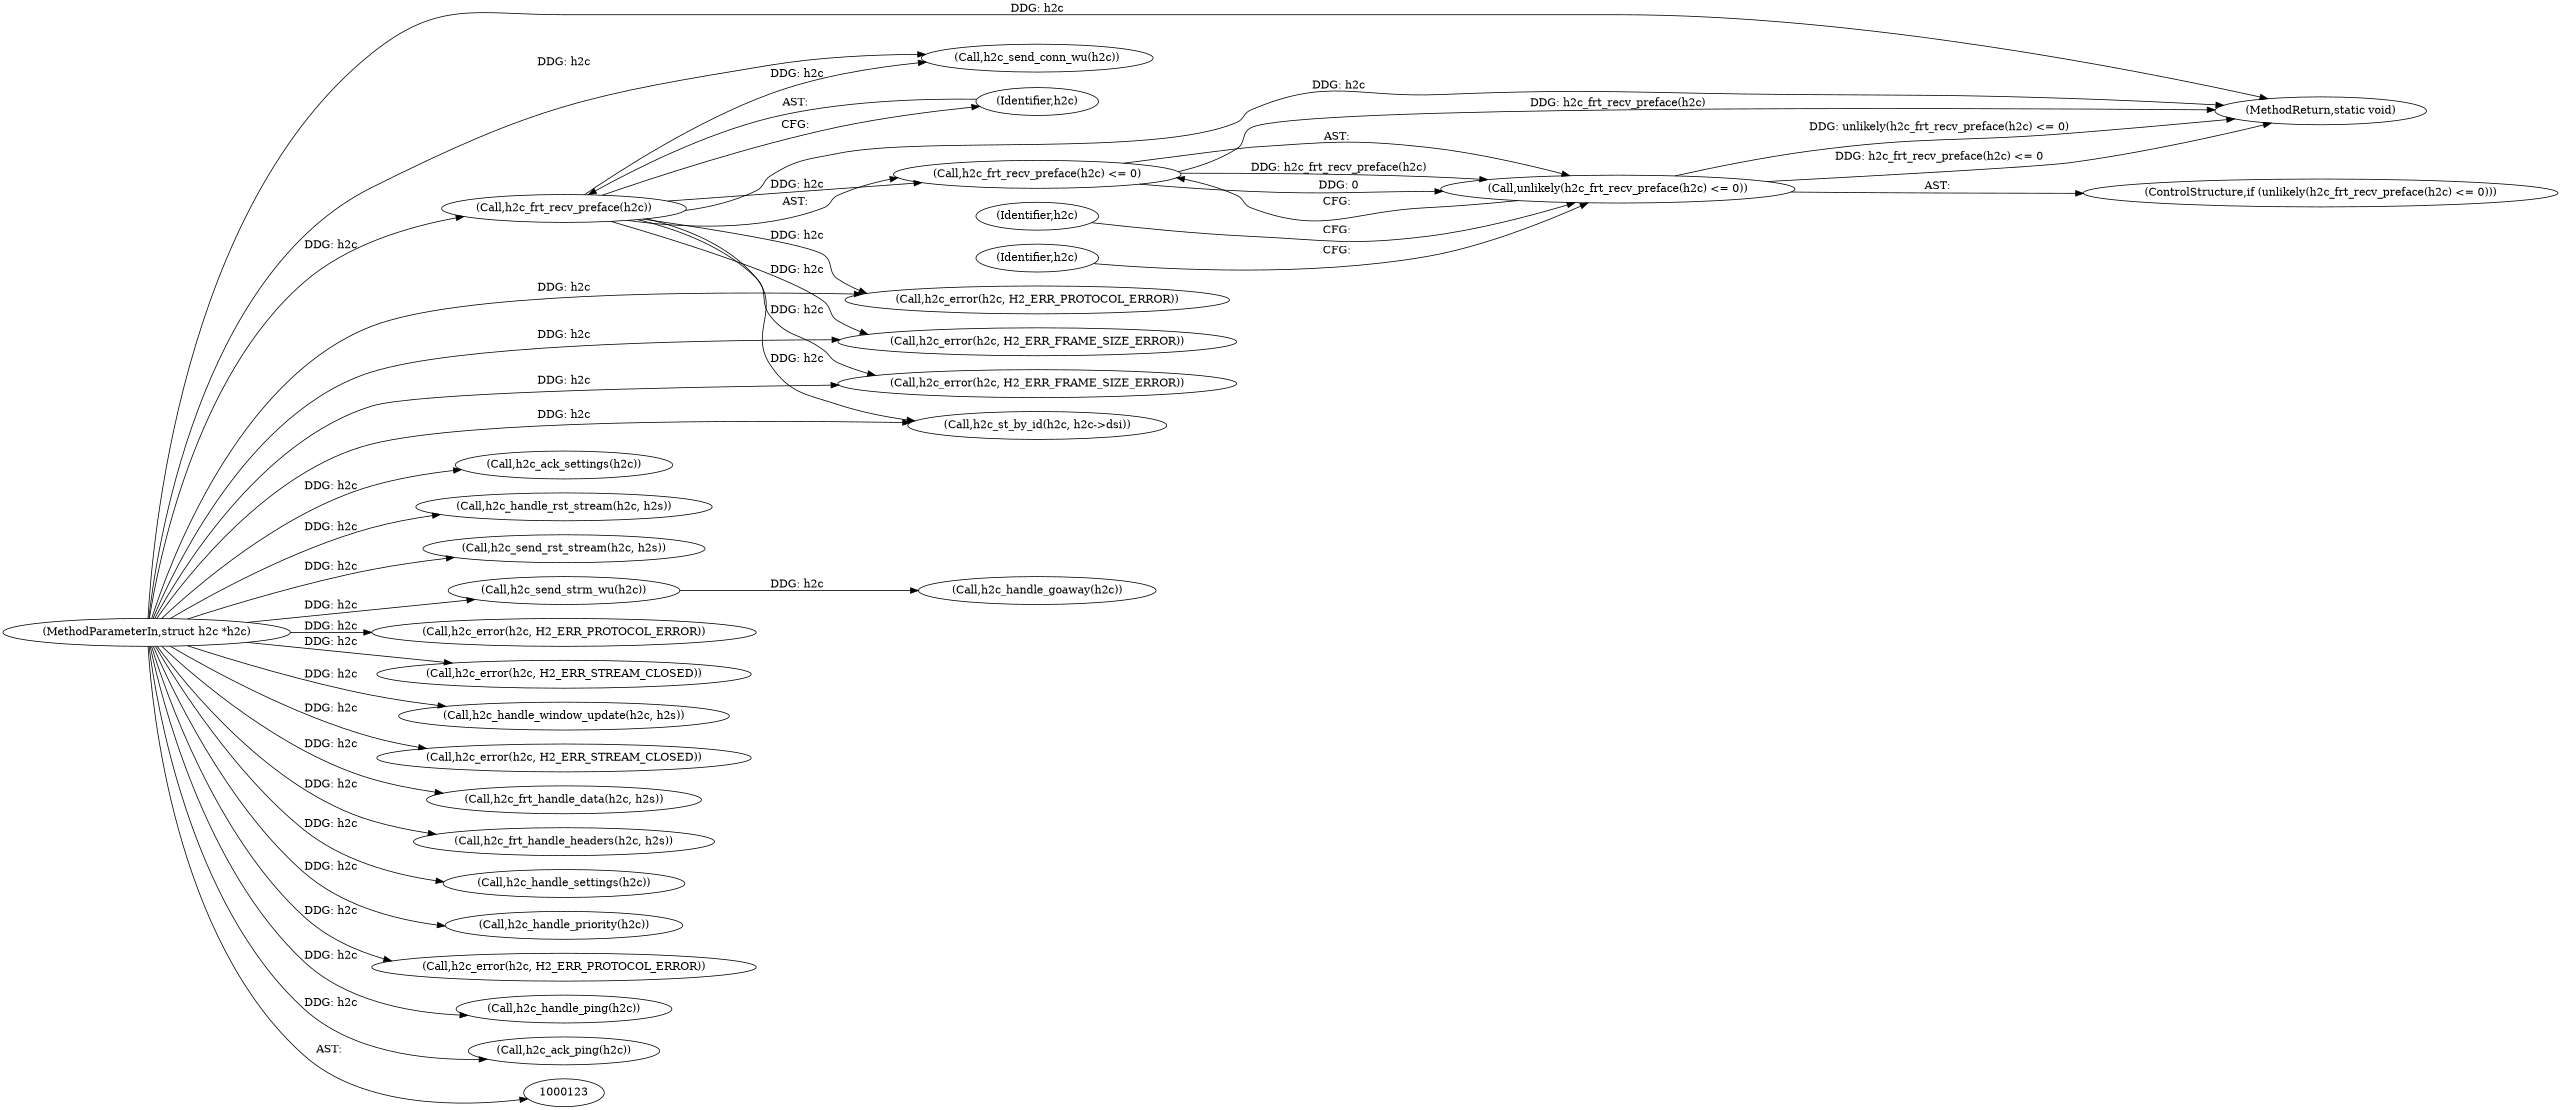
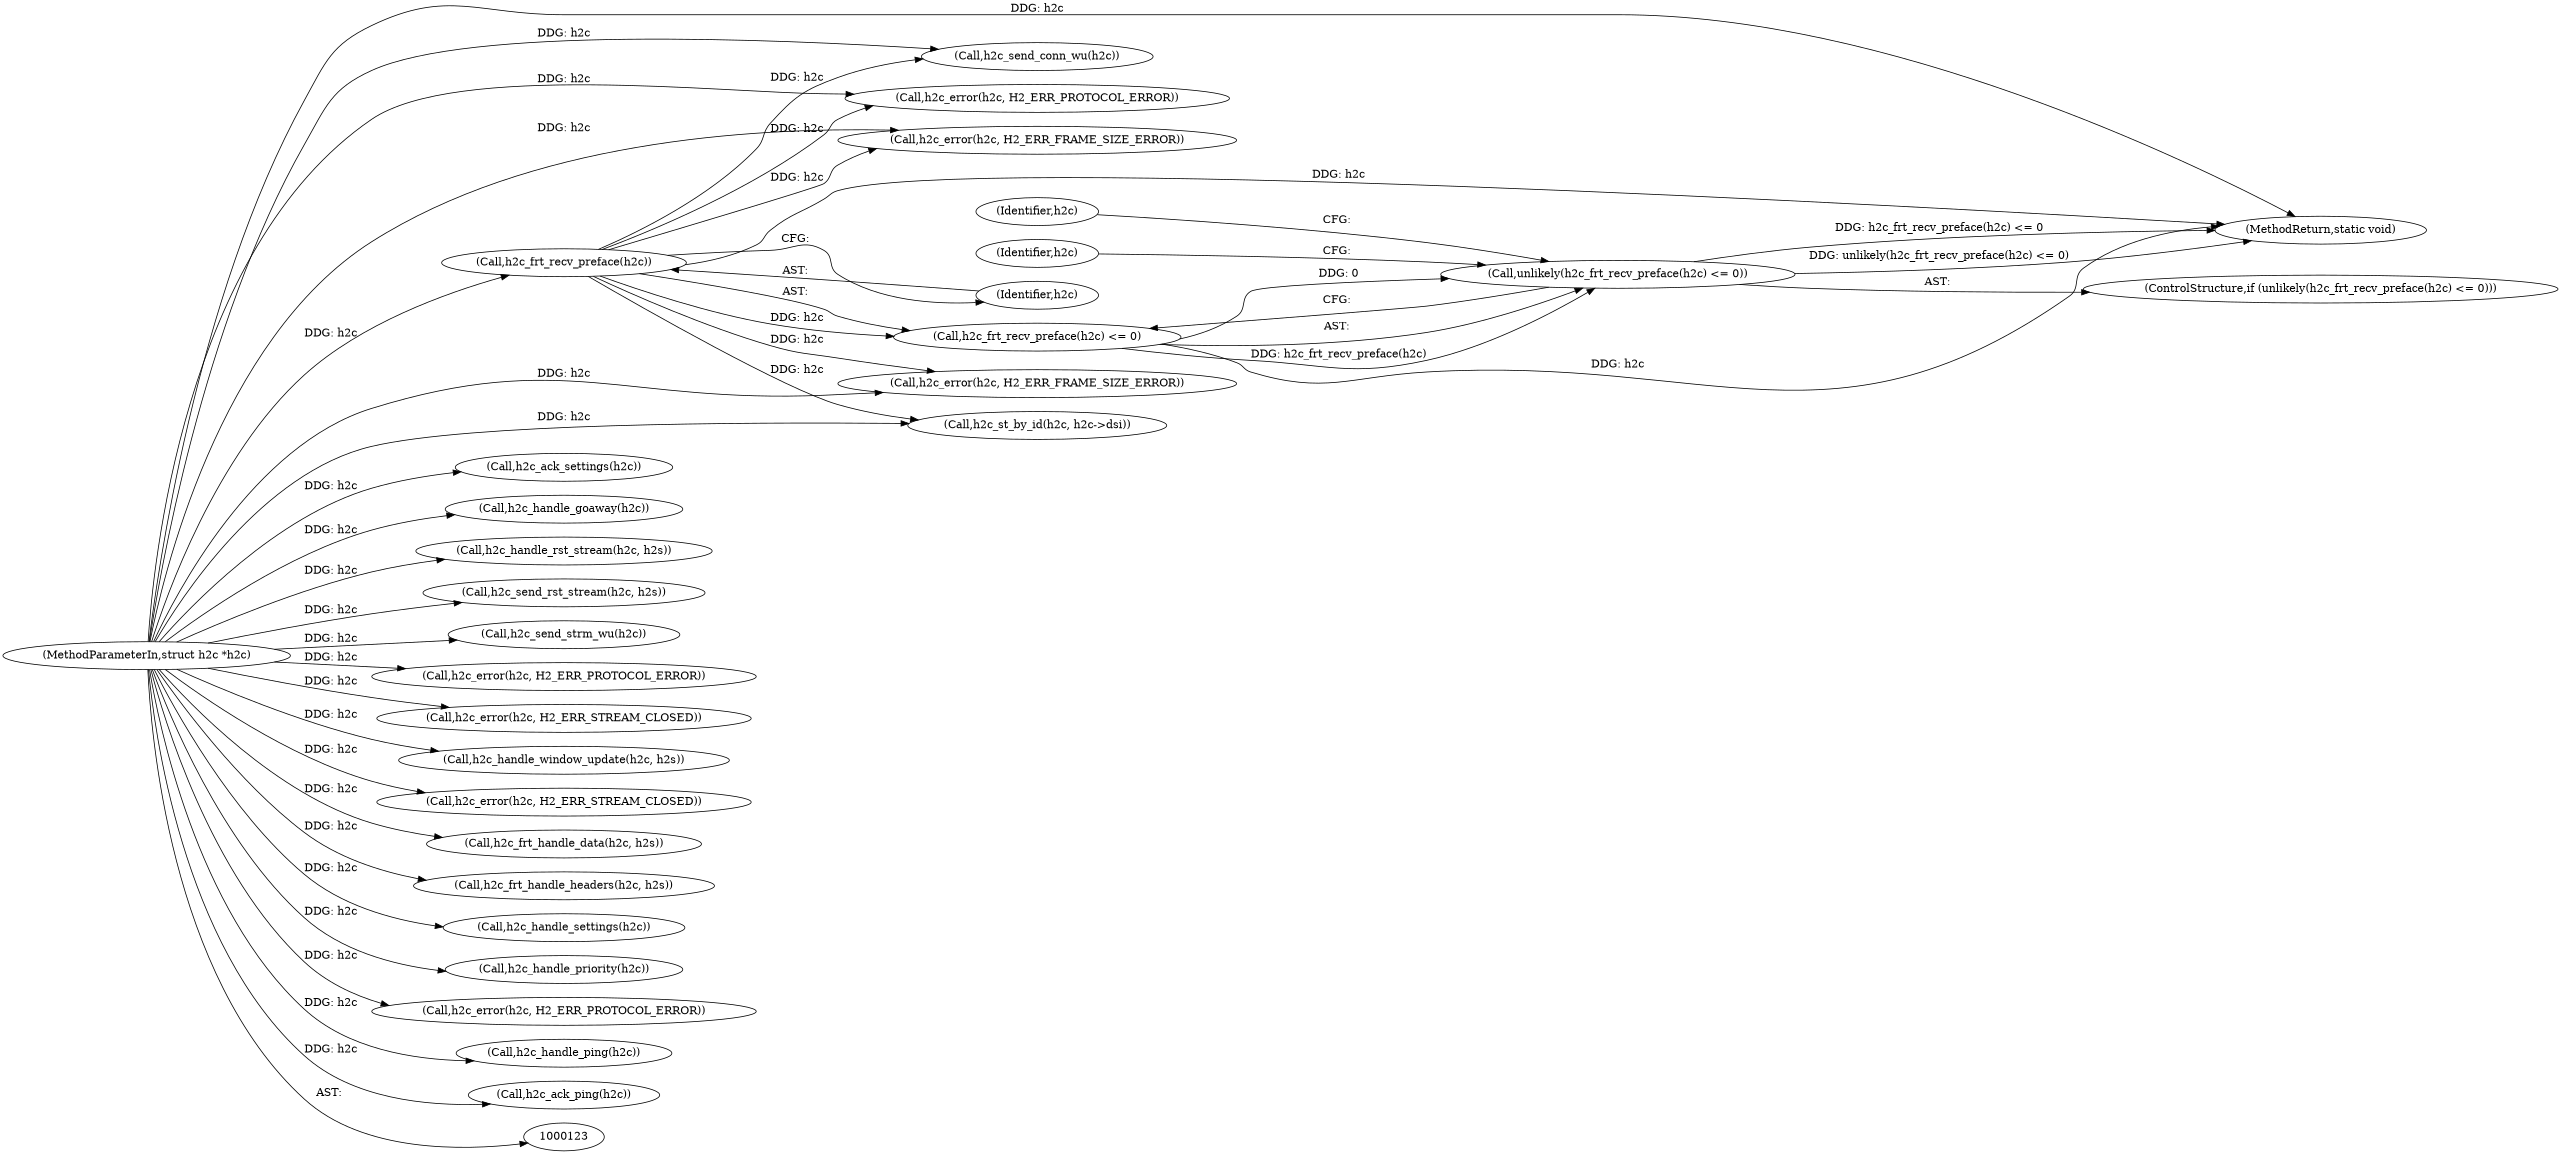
(1618, 103) -> (1618, 365)
(795, 591) -> (298, 559)
